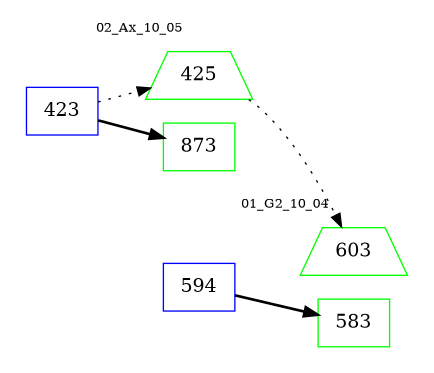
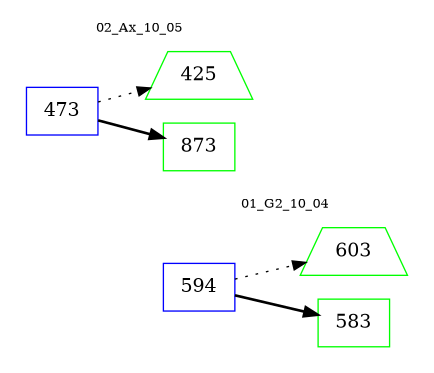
(62, 111) -> (62, 111)
(298, 153) -> (264, 272)
